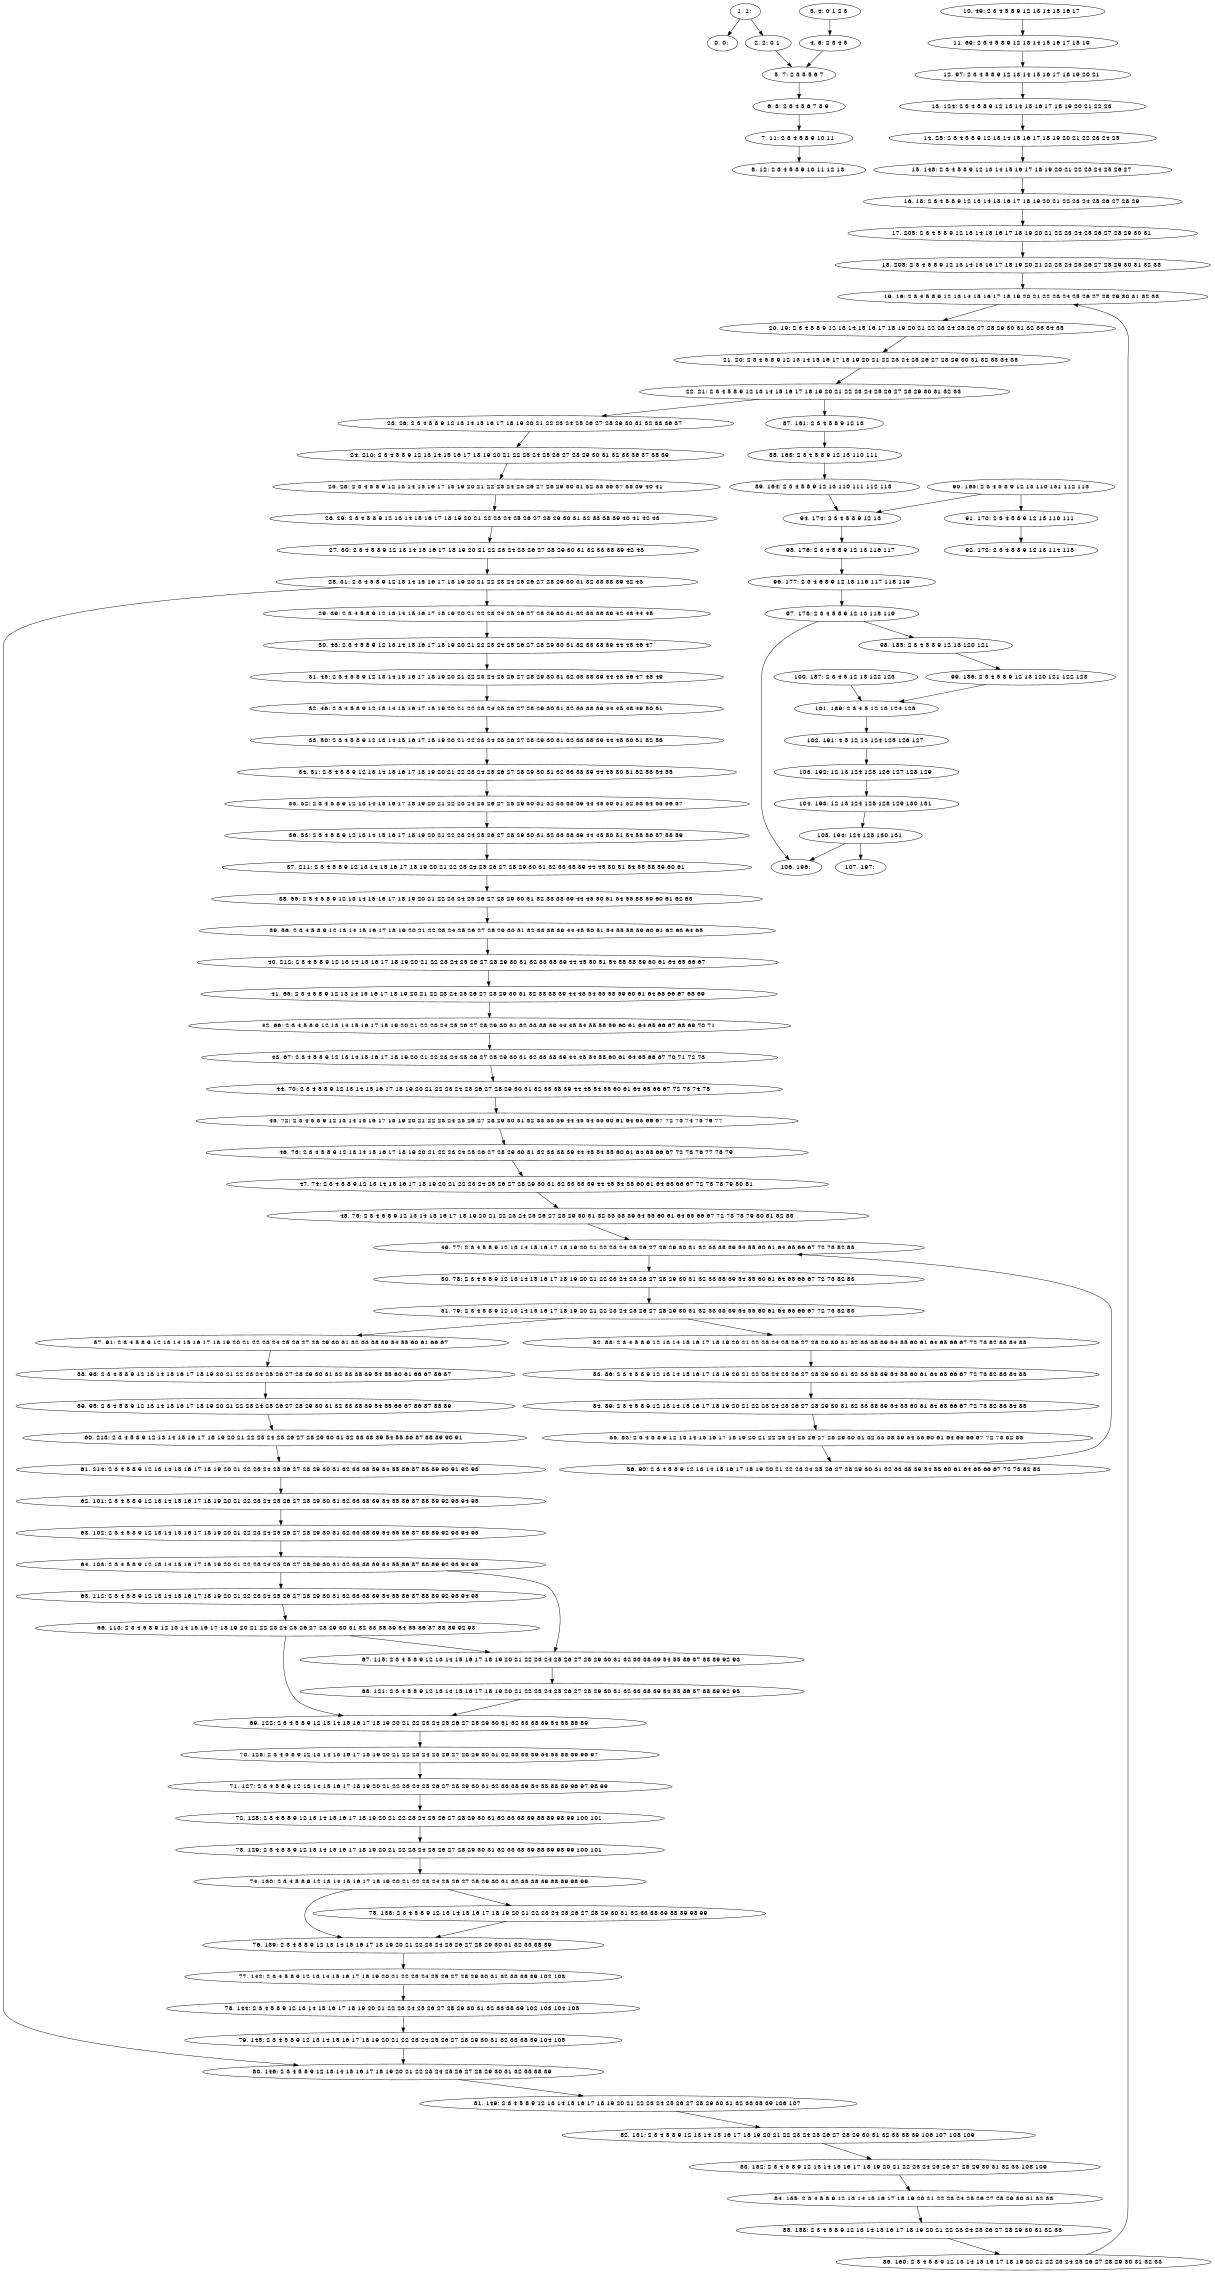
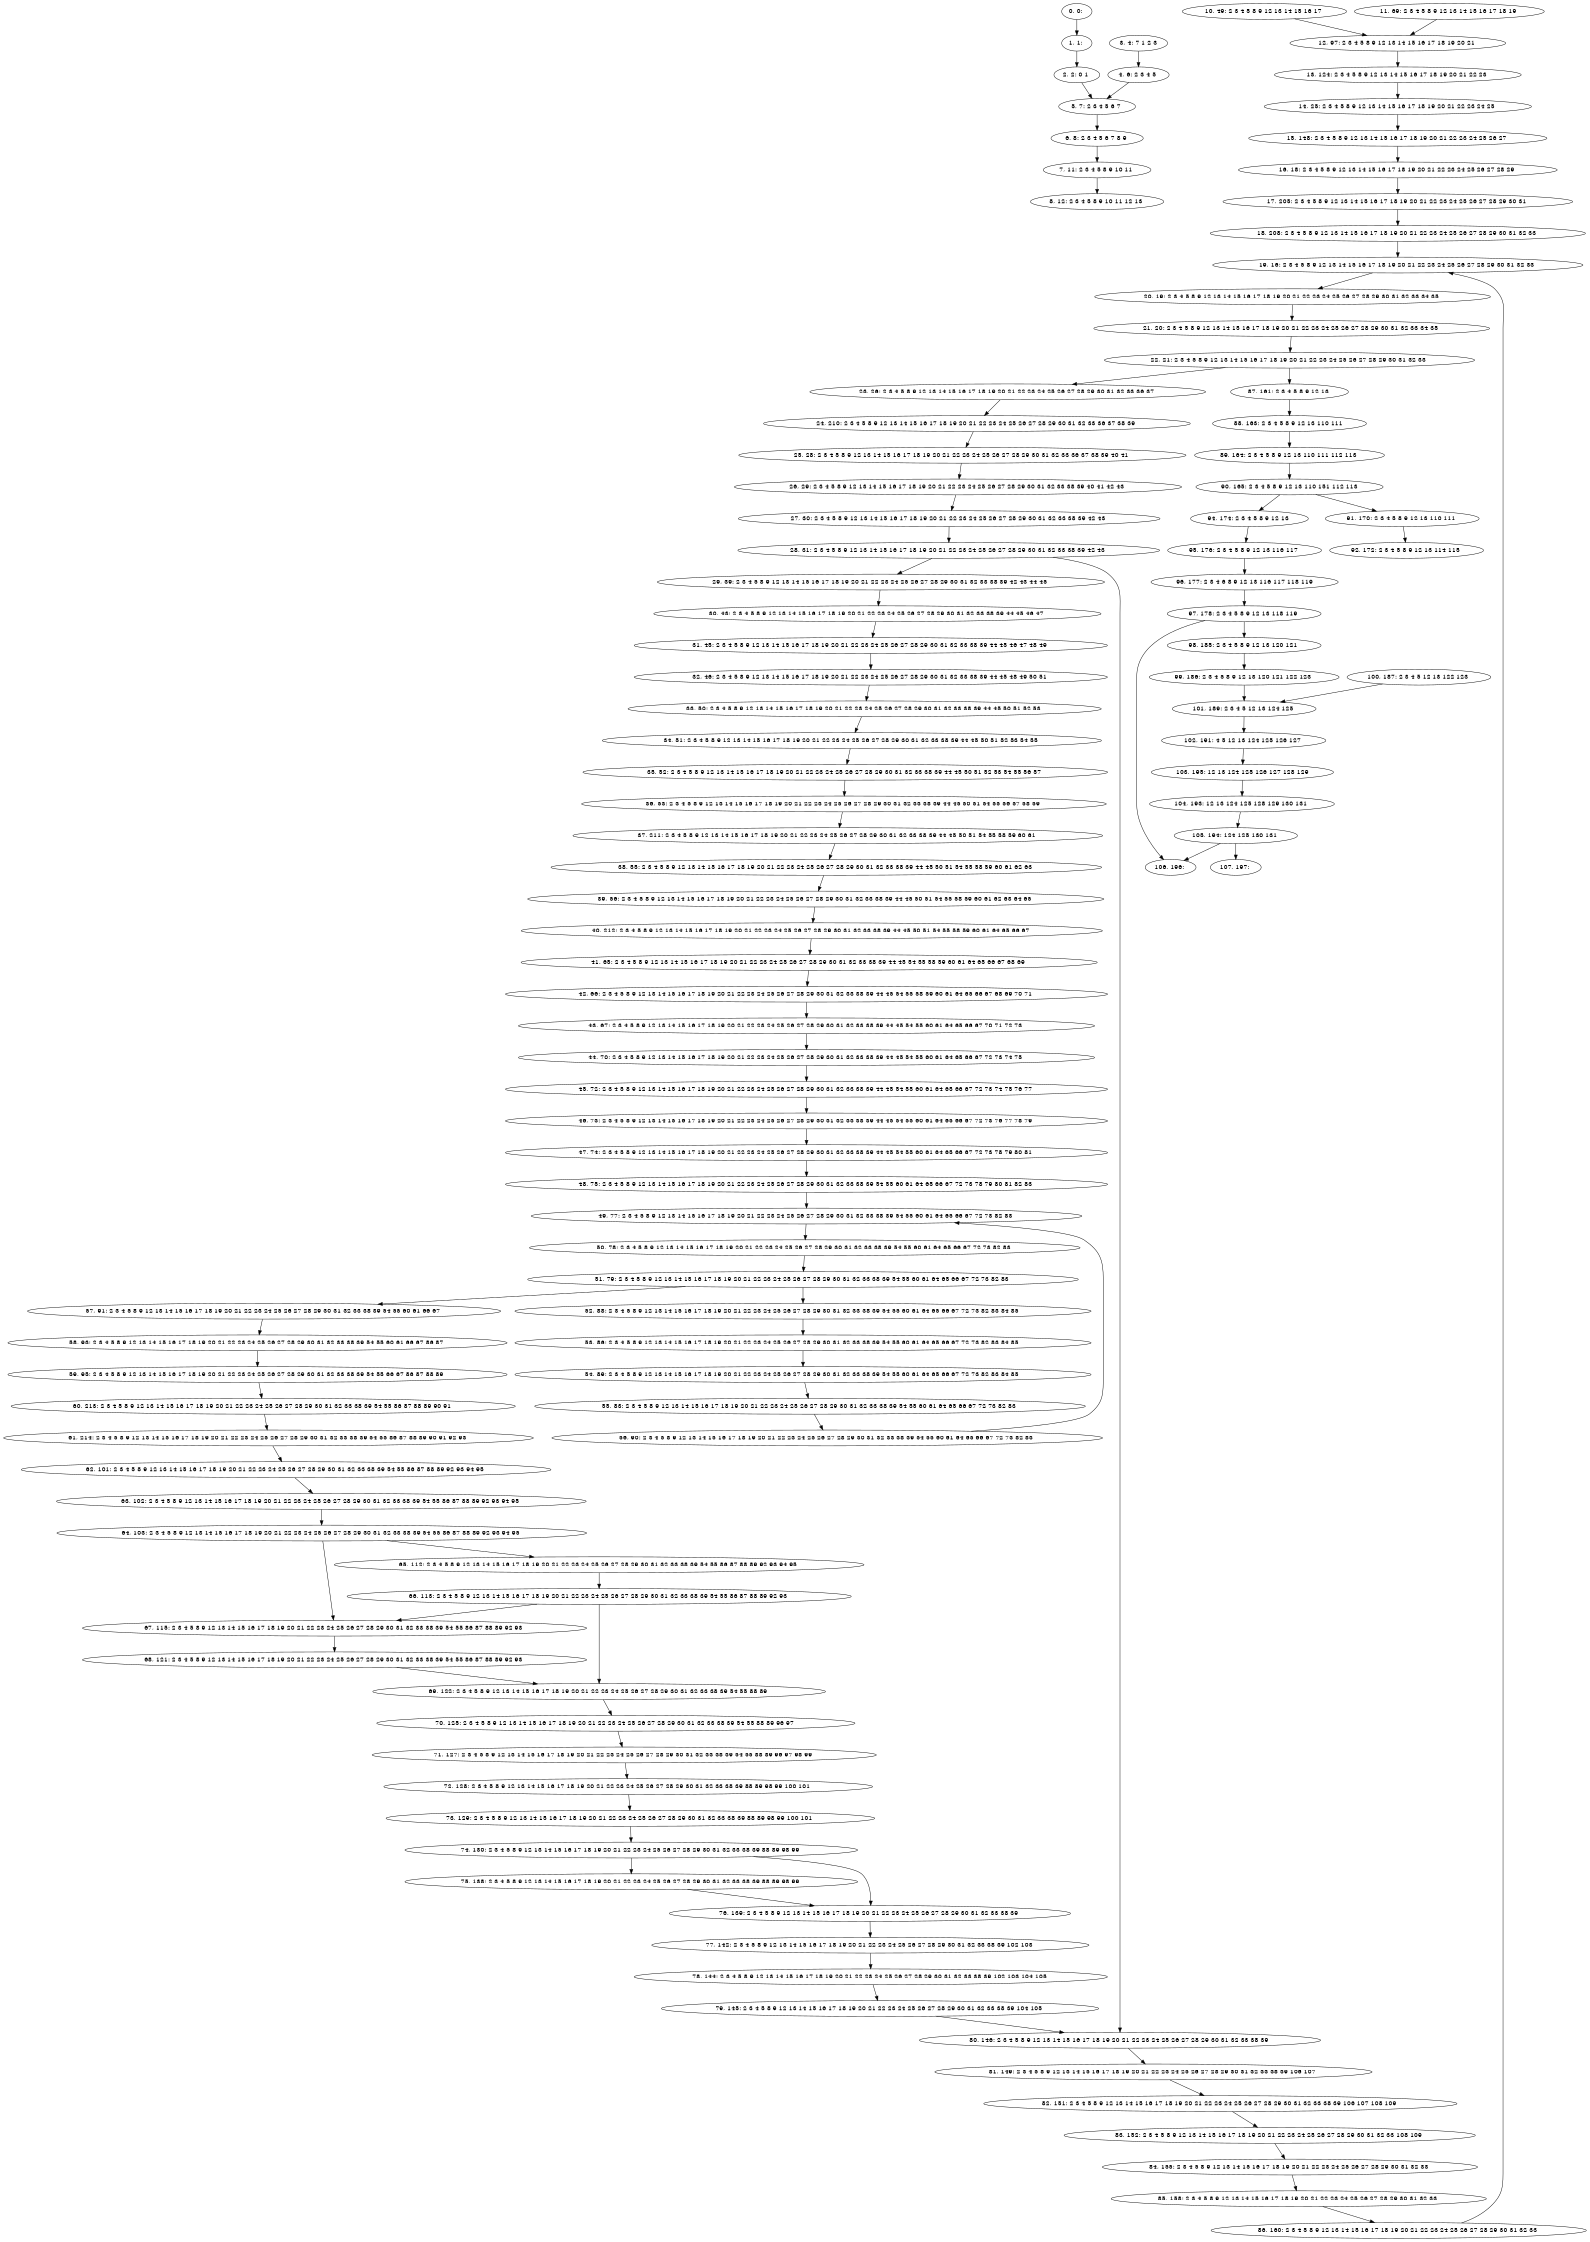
(830, 11) -> (1138, 43)
(1023, 25) -> (1328, 27)
(735, 26) -> (1077, 25)
(799, 75) -> (1097, 107)
(832, 501) -> (1289, 469)
(866, 772) -> (1242, 772)
